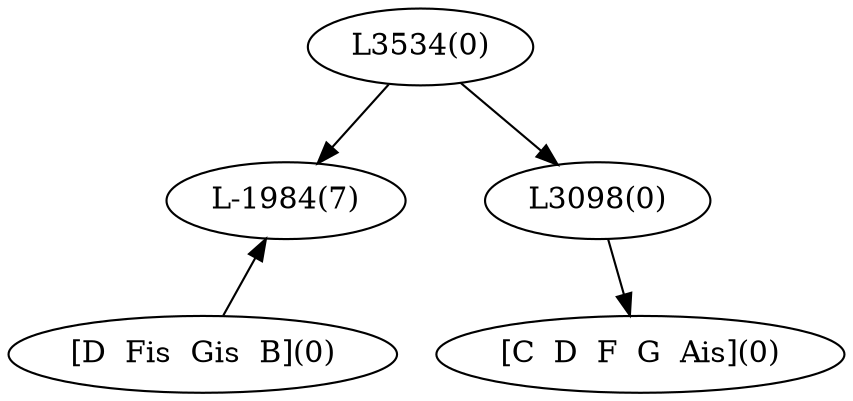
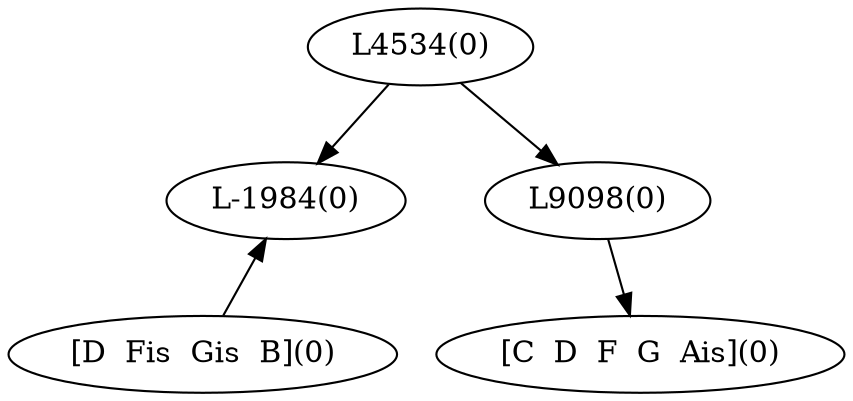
(421, 47) -> (421, 47)
(286, 201) -> (286, 201)
(598, 201) -> (598, 201)
